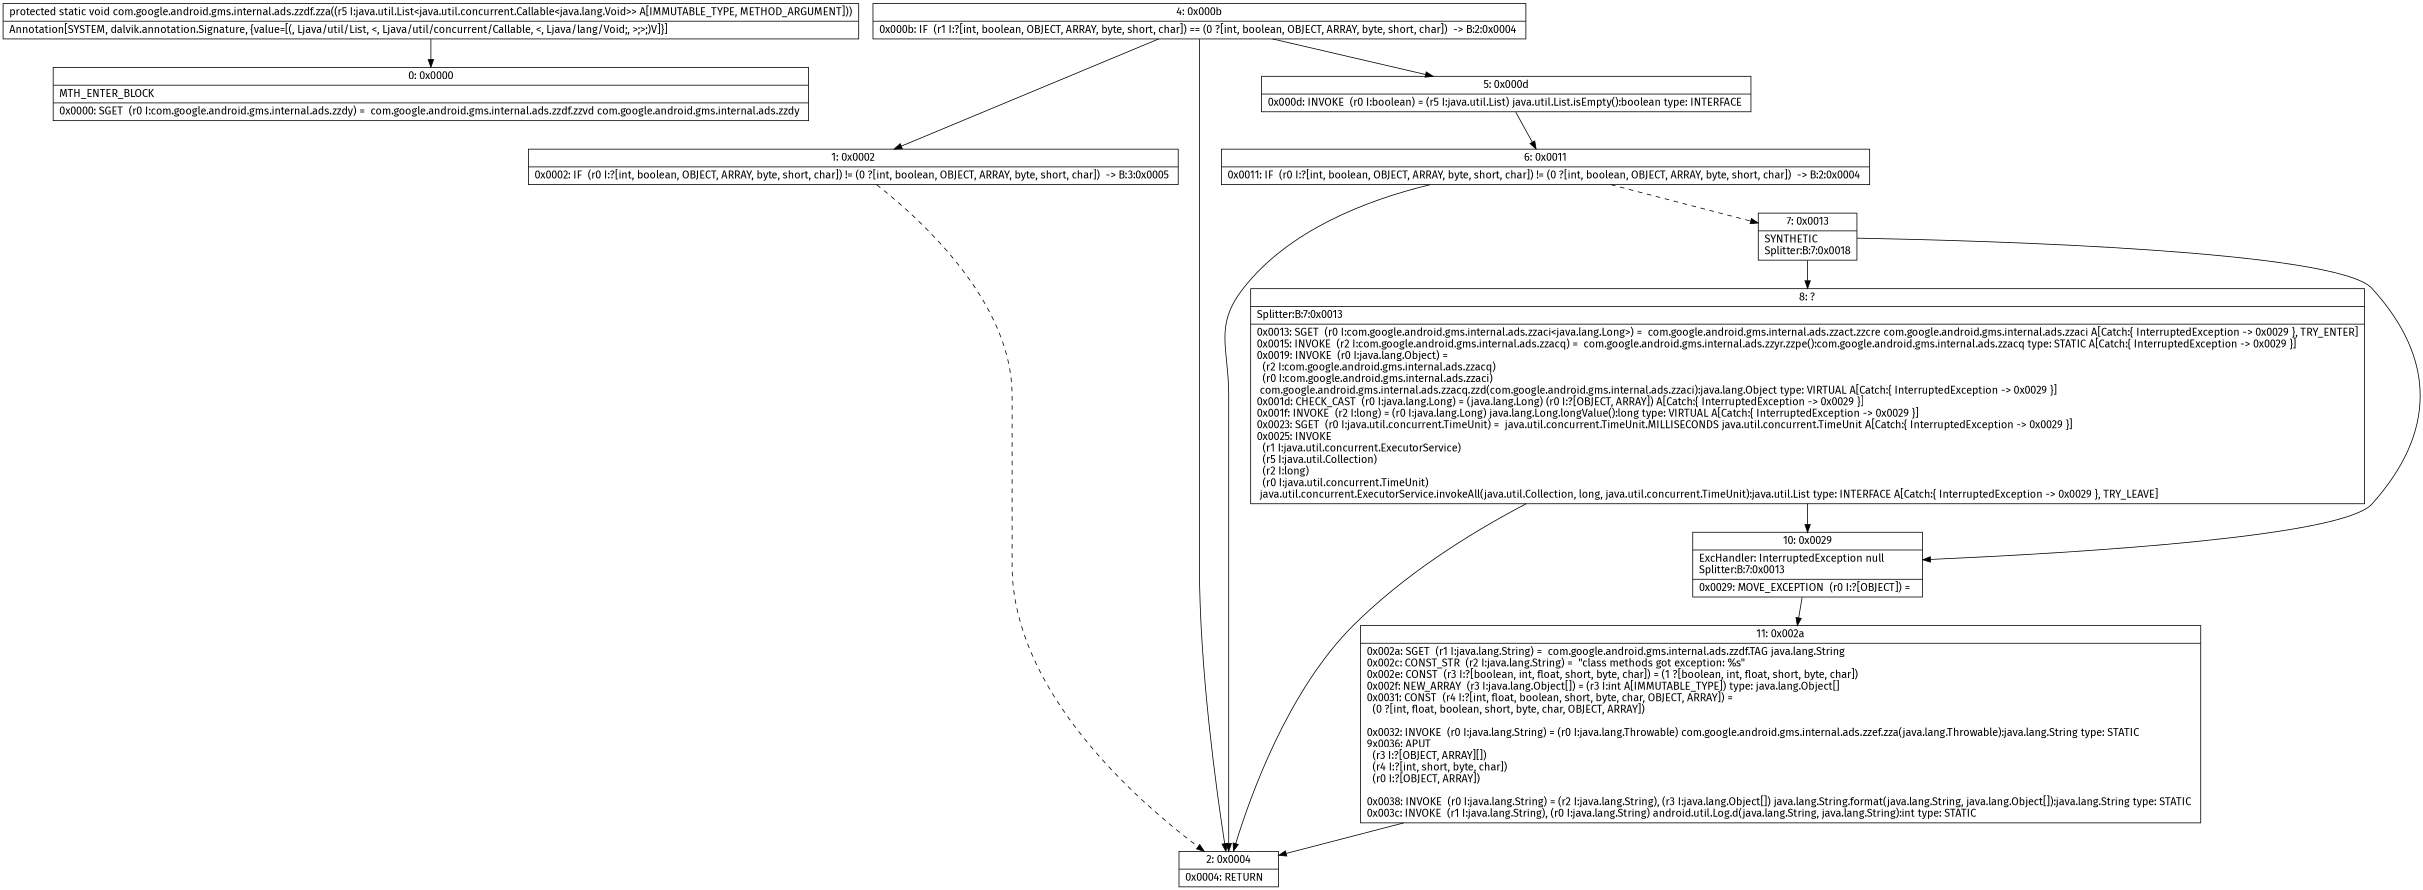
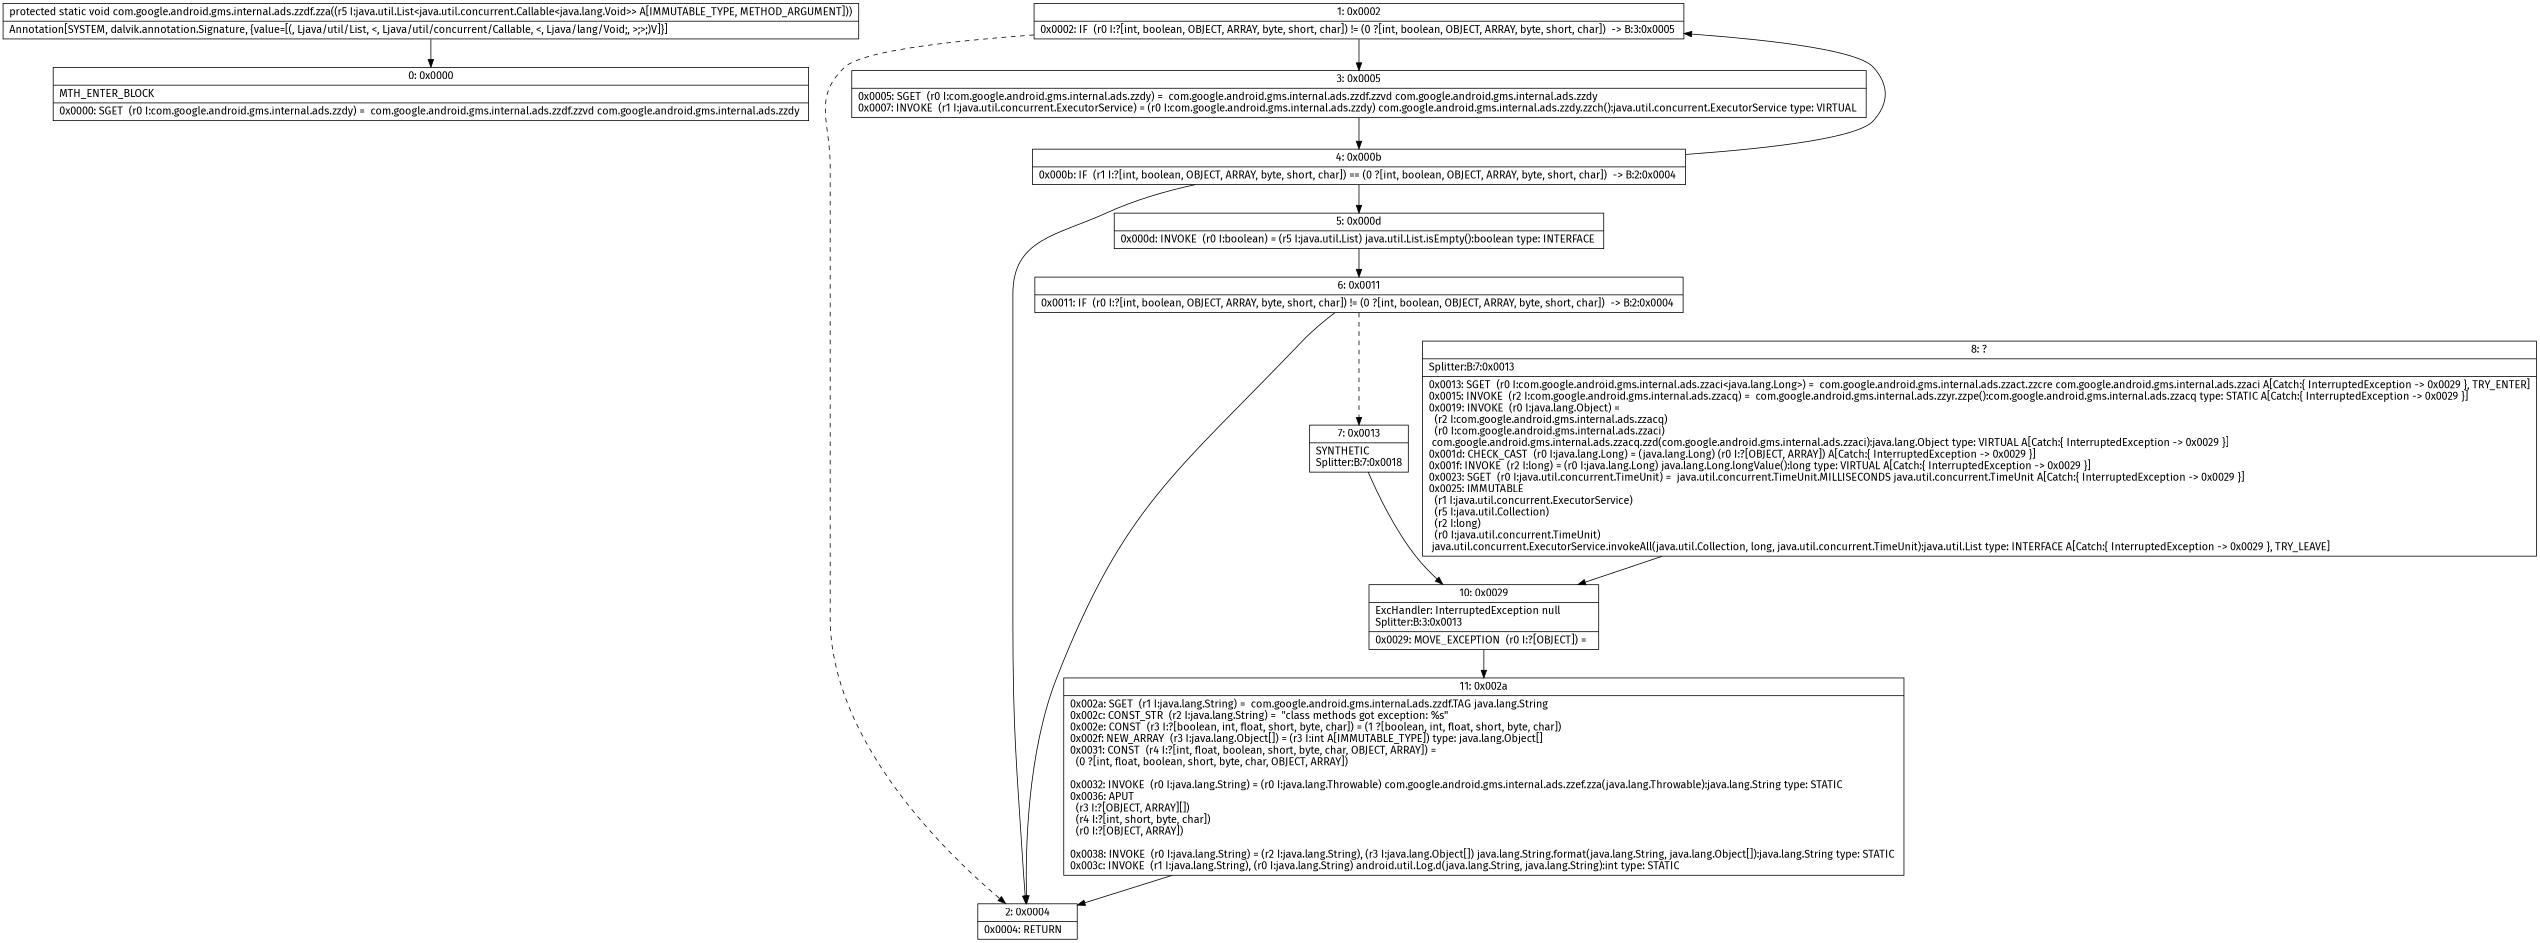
none -> (1359, 94)
(1808, 270) -> none
(1297, 437) -> (1479, 489)
(1742, 570) -> (1419, 622)
(1341, 640) -> none
(1402, 744) -> (1105, 797)
